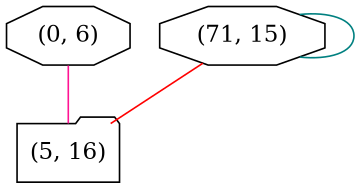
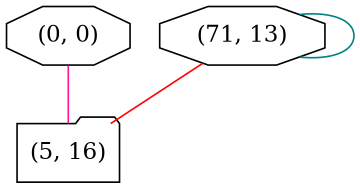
(68, 36) -> (68, 36)
(242, 36) -> (242, 36)
